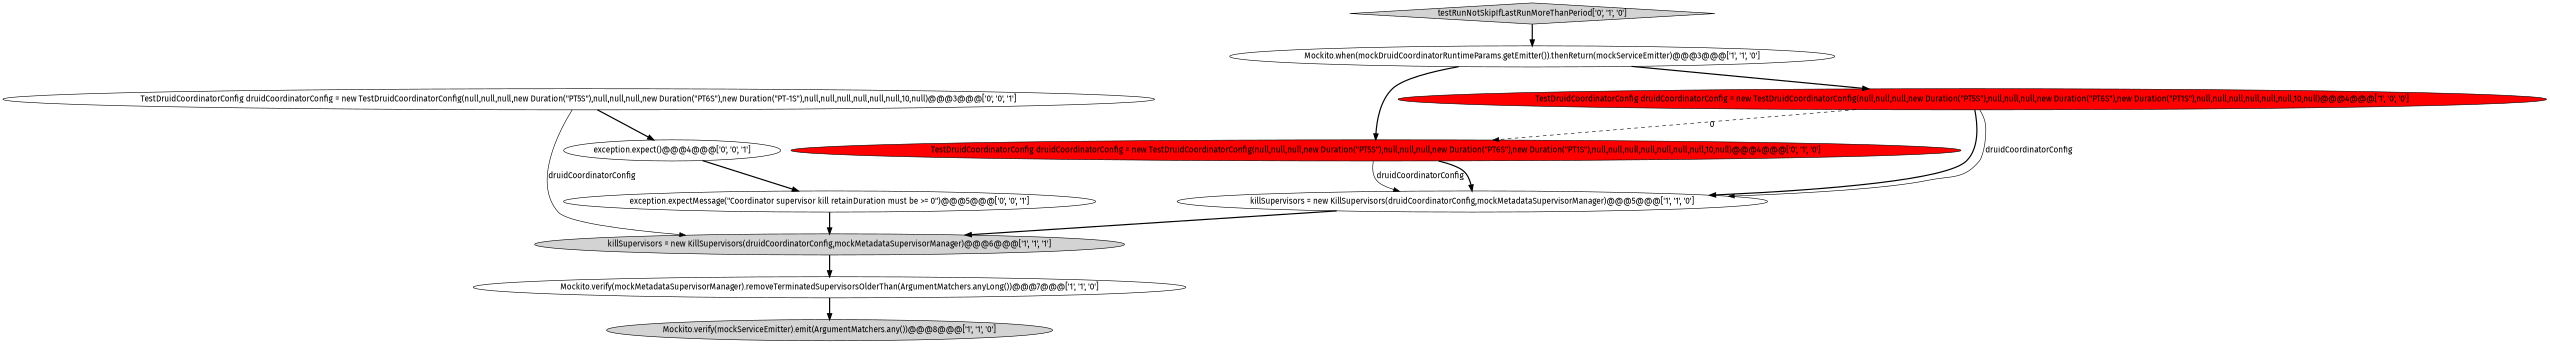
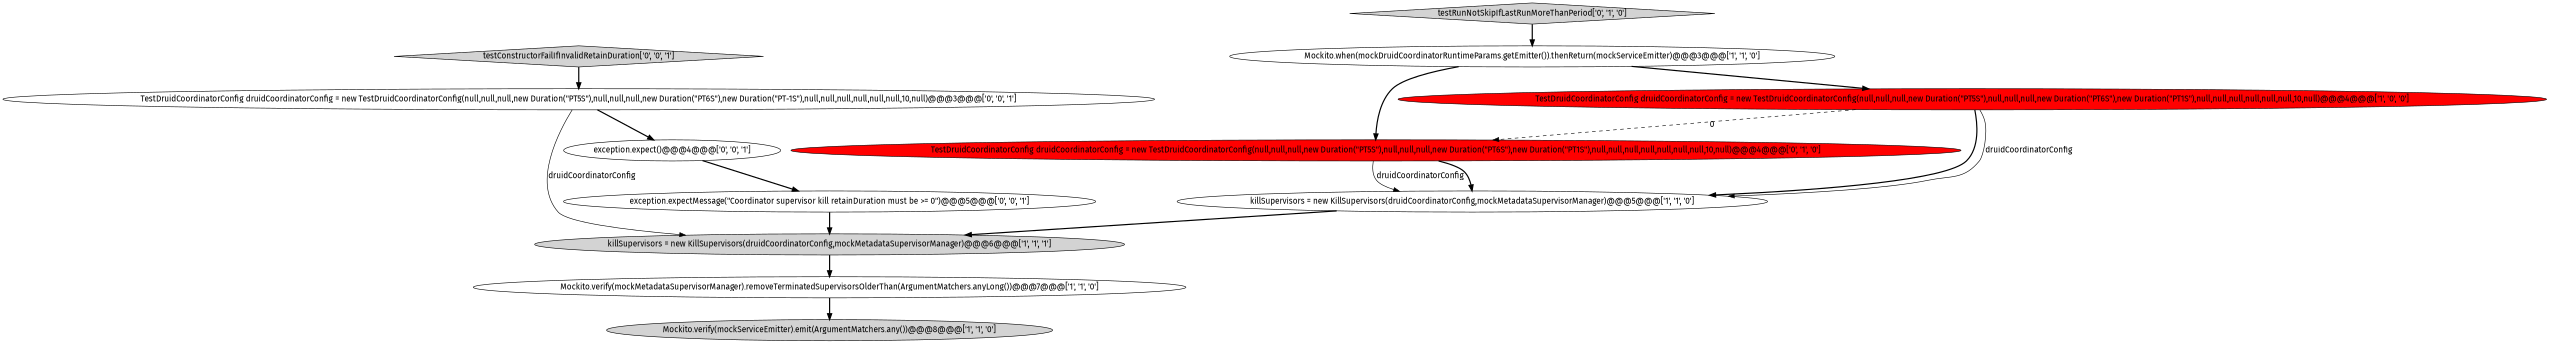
none -> (579, 56)
